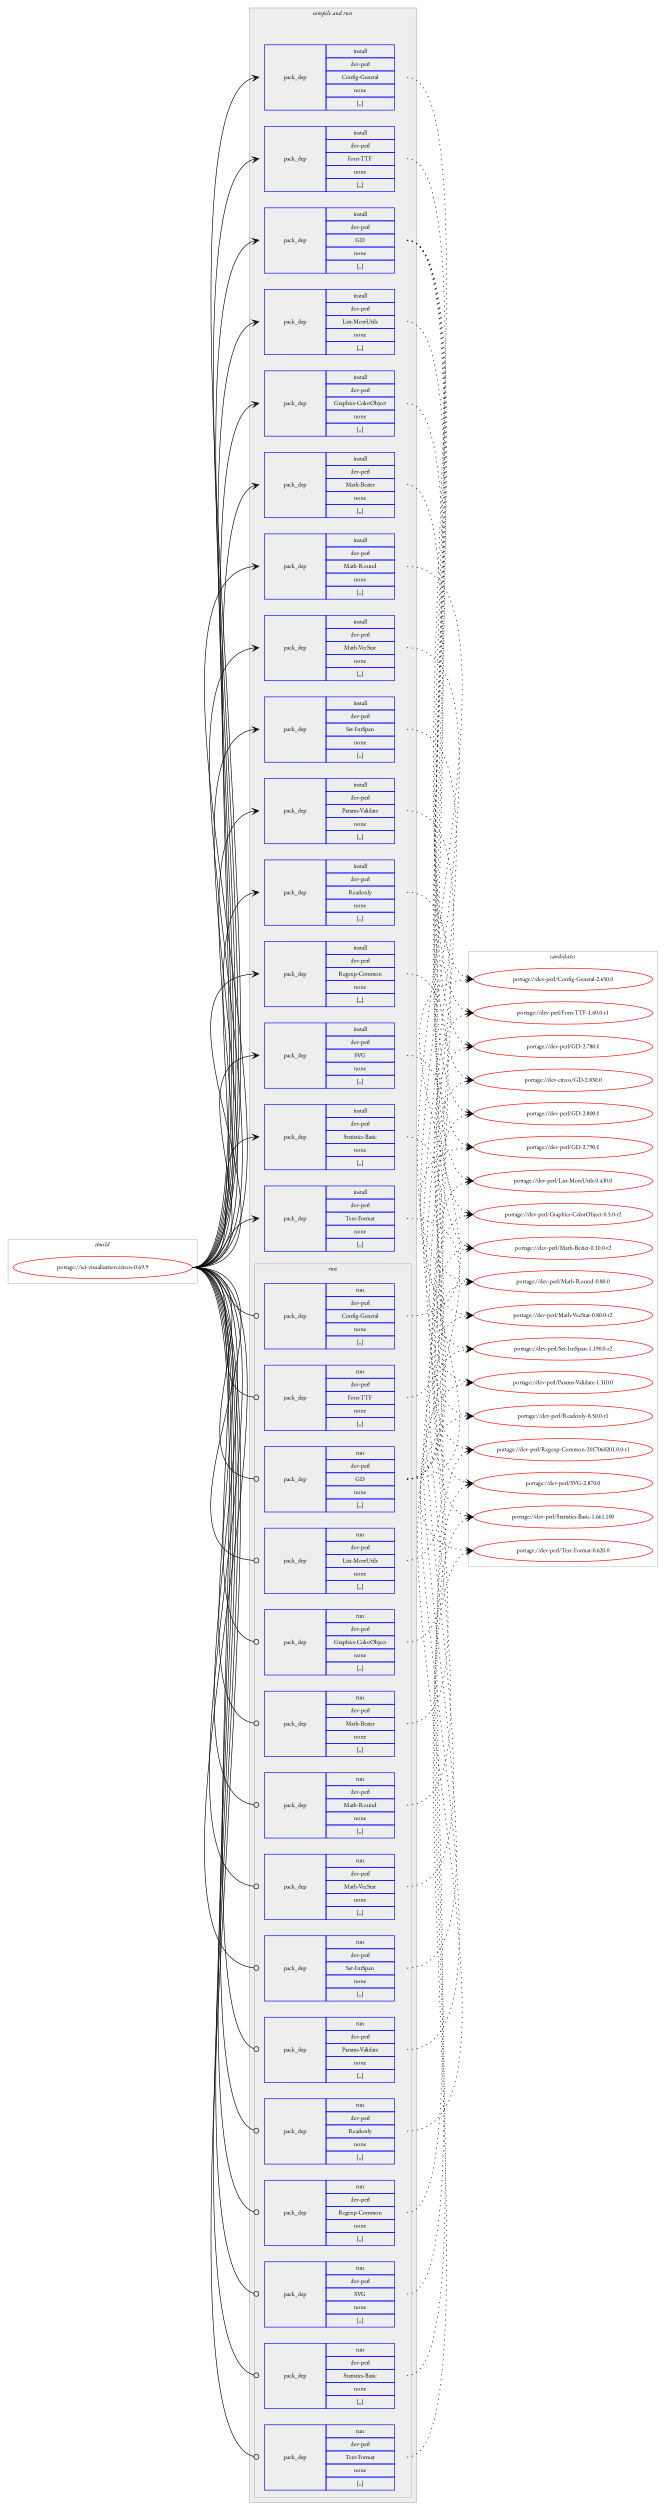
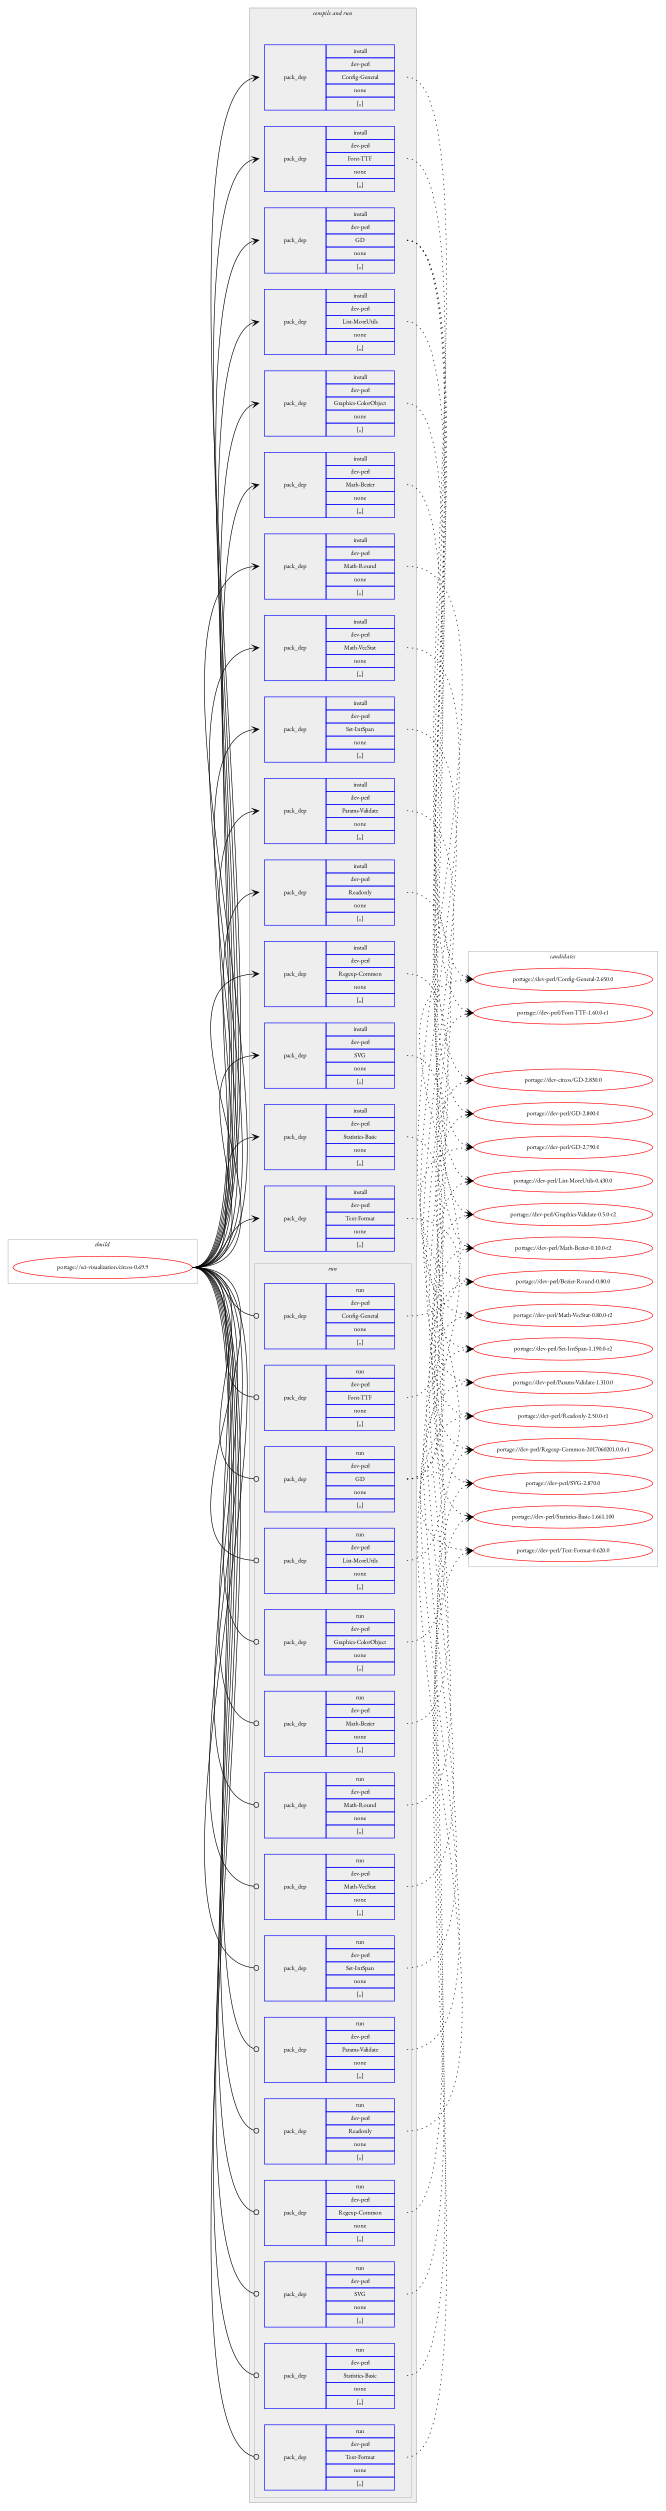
(563, 1047) -> none
(563, 1215) -> (563, 1215)
(563, 1282) -> (563, 1282)
(563, 1416) -> (563, 1416)
